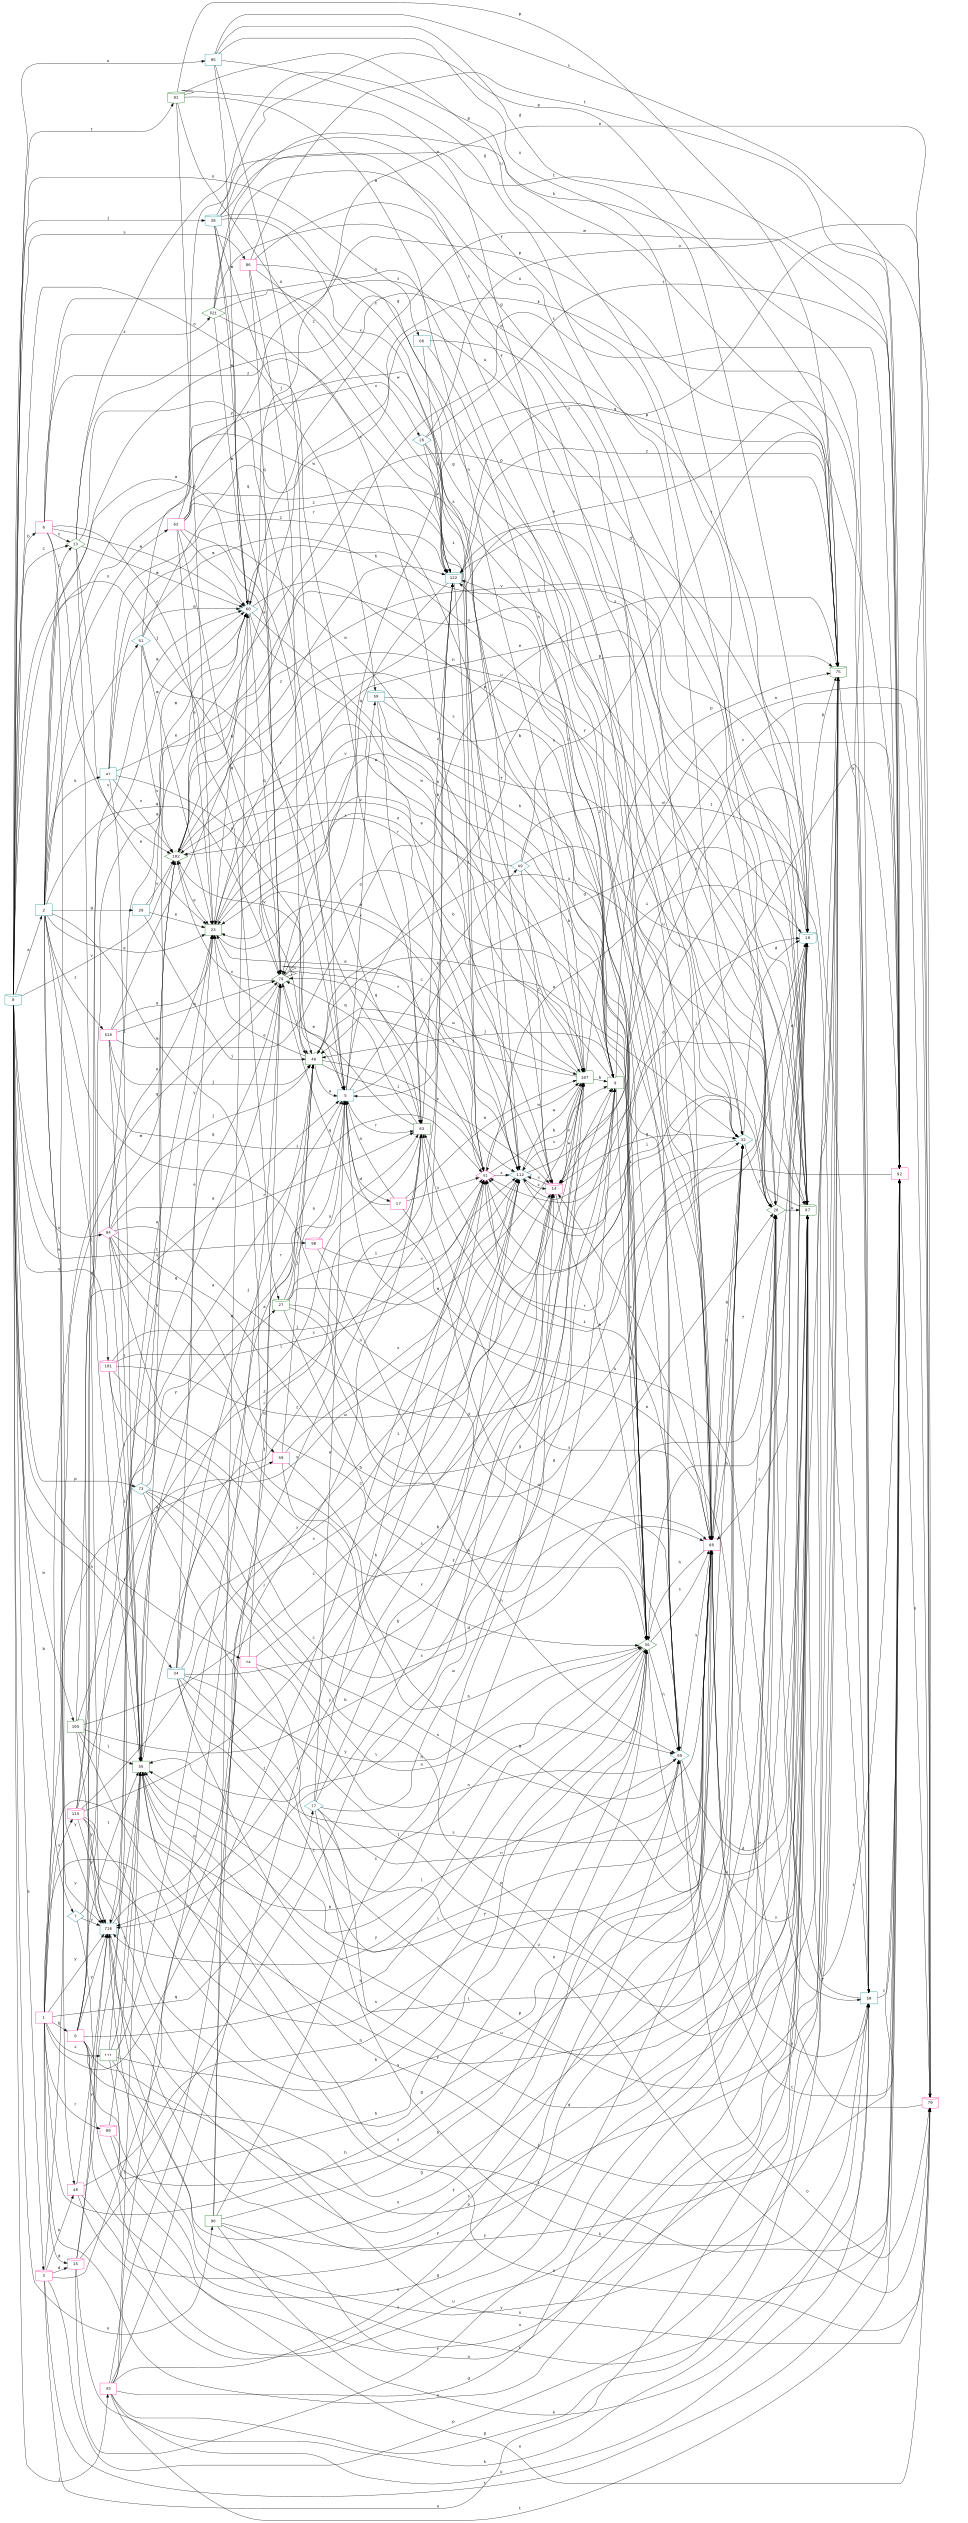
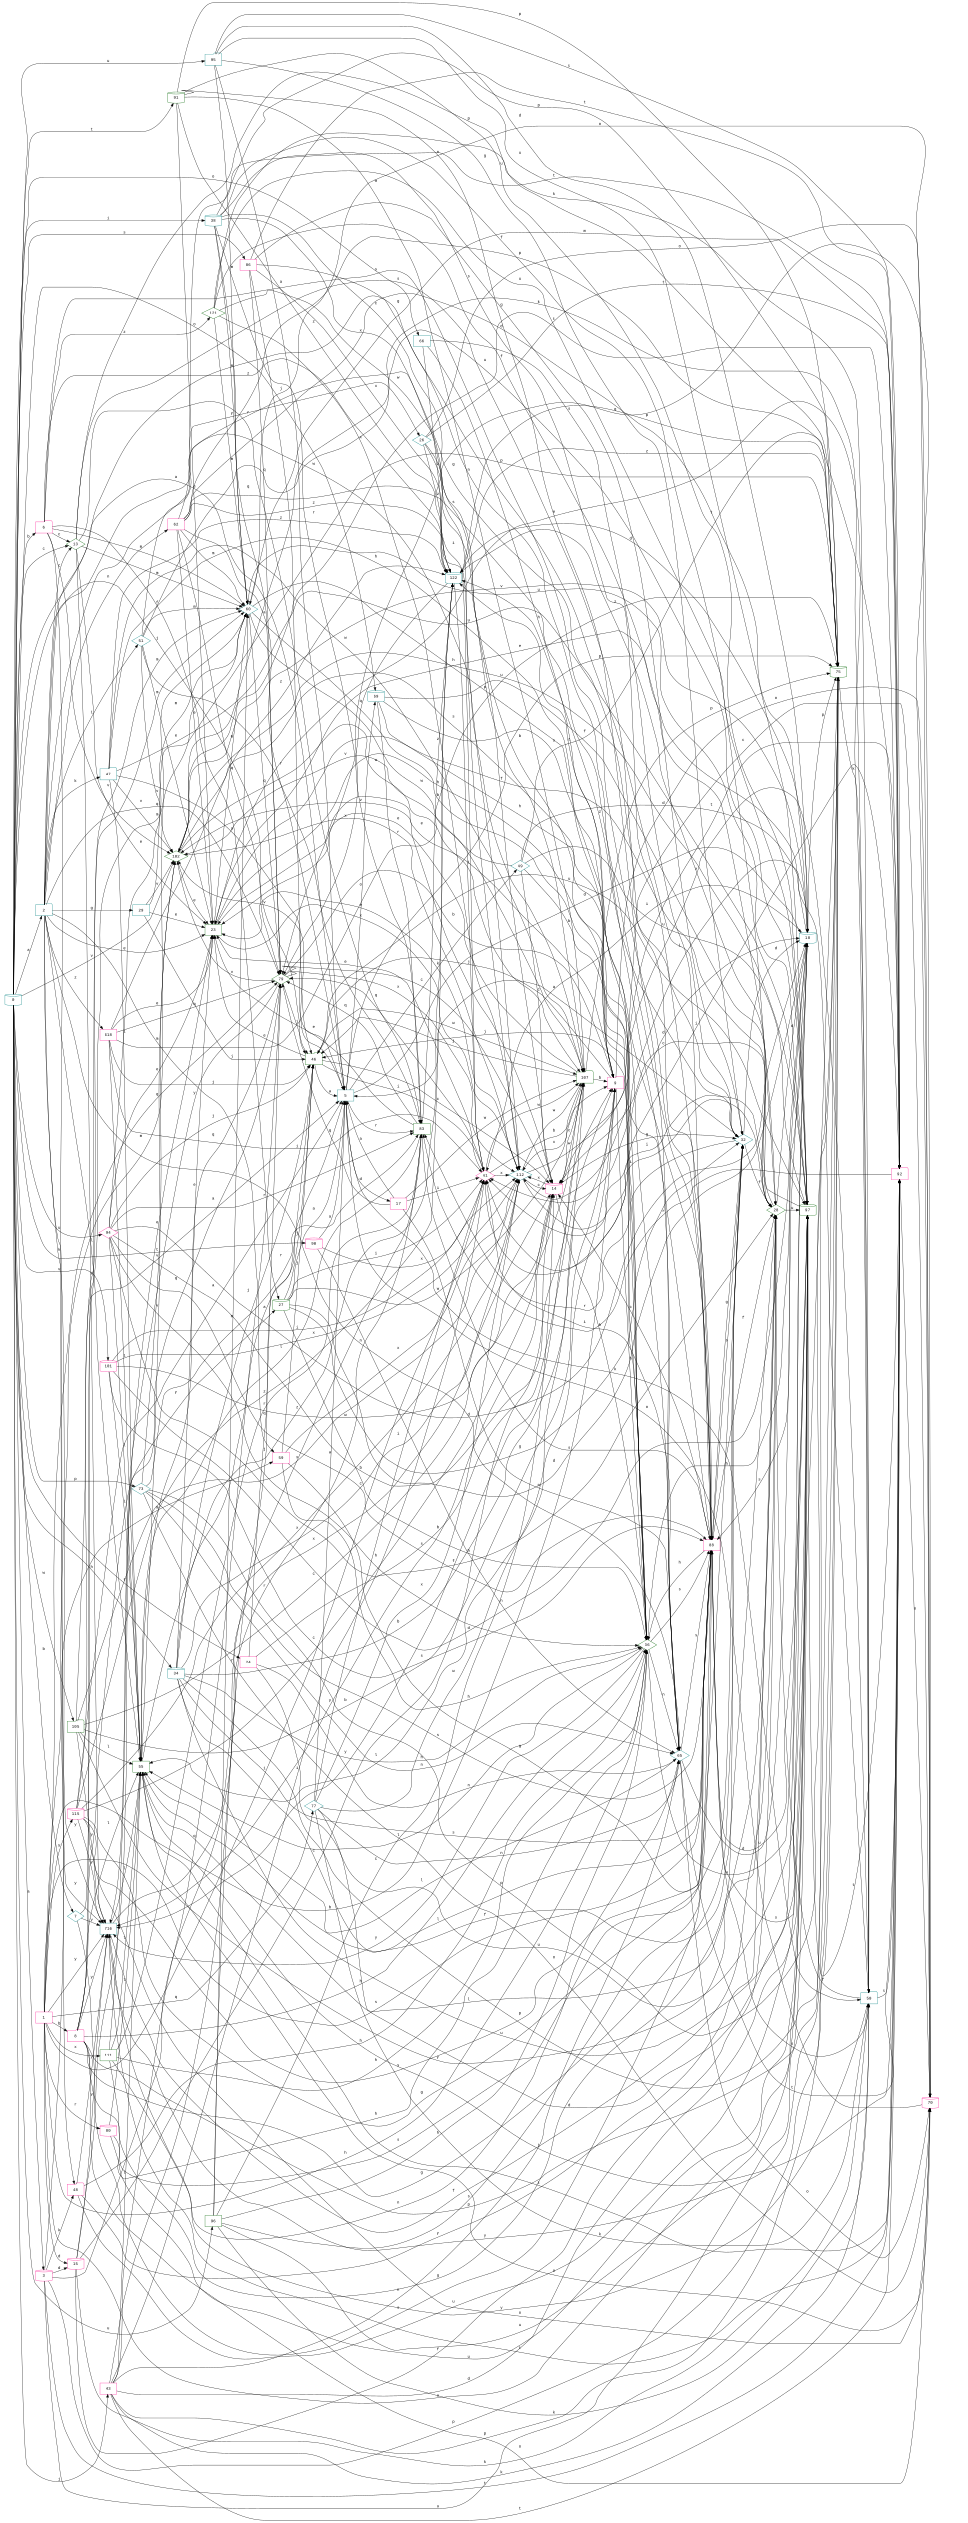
(213, 313) -> (213, 313)
(616, 1083) -> (616, 1083)
